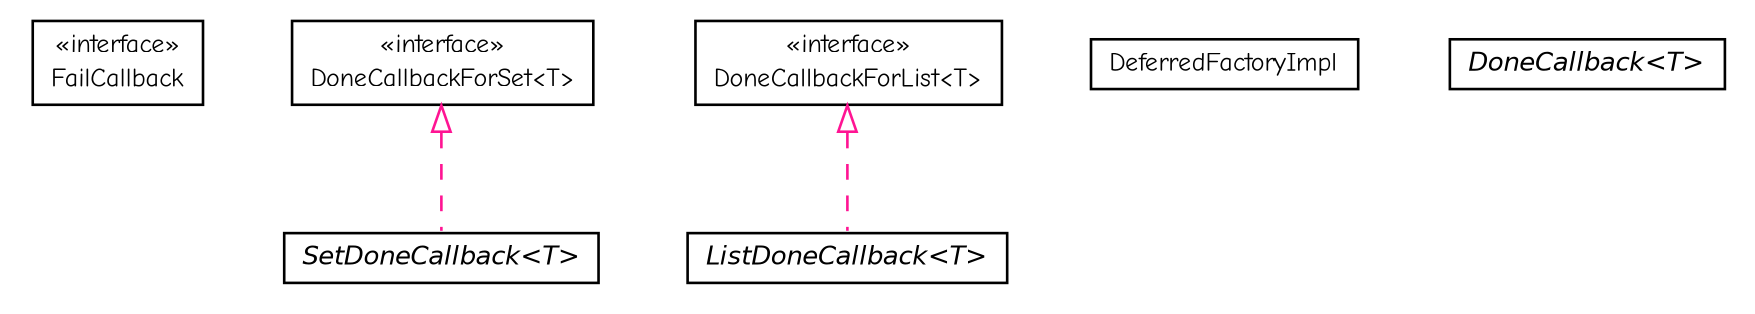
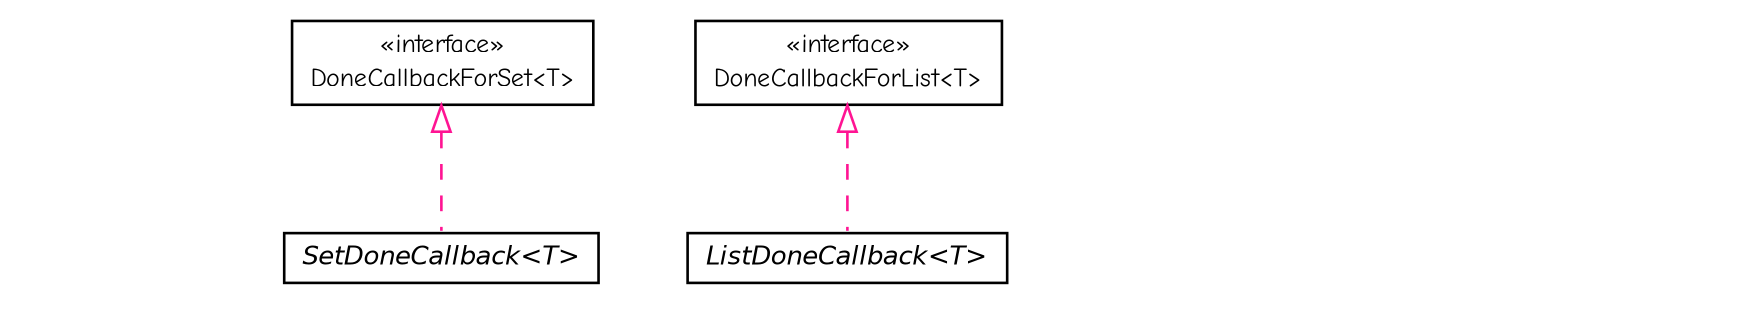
(117, 63) -> none
(1225, 63) -> none
(1586, 63) -> none
